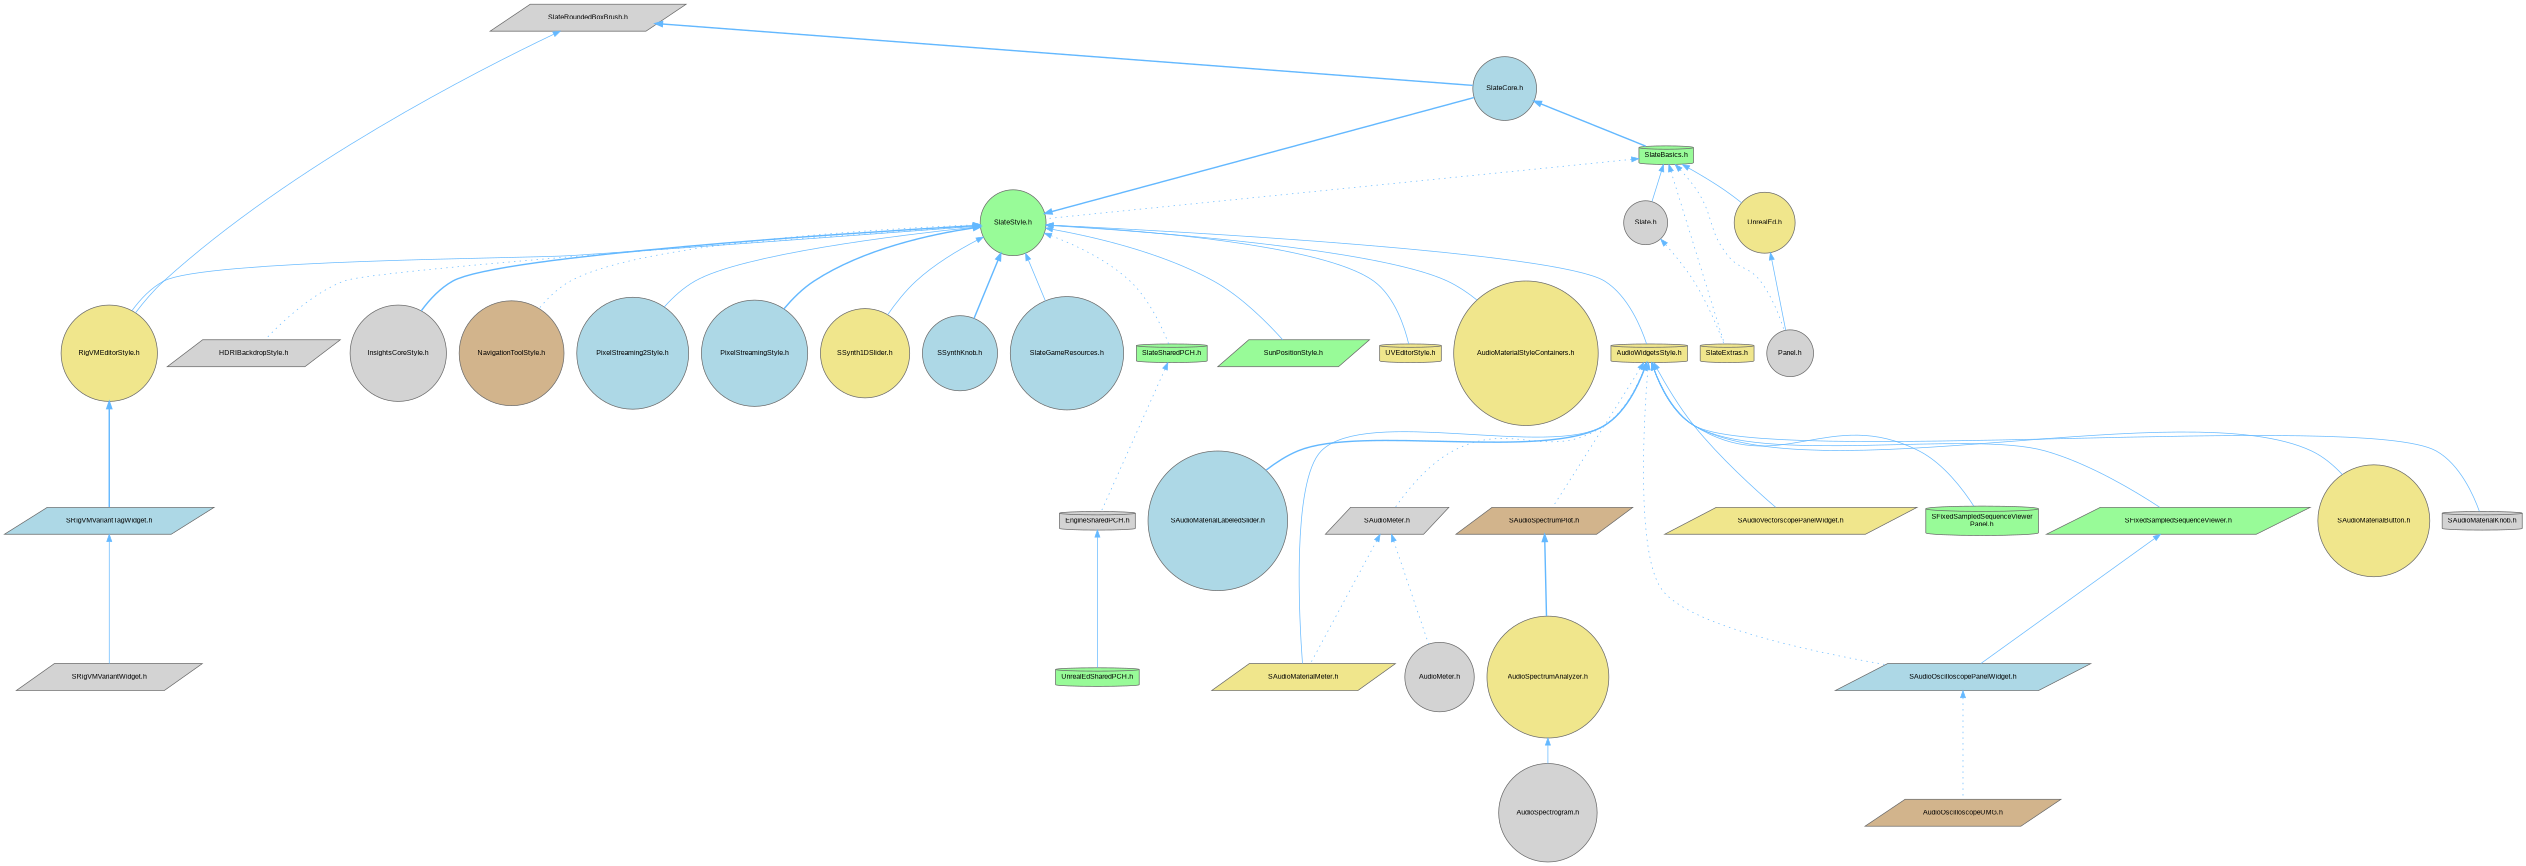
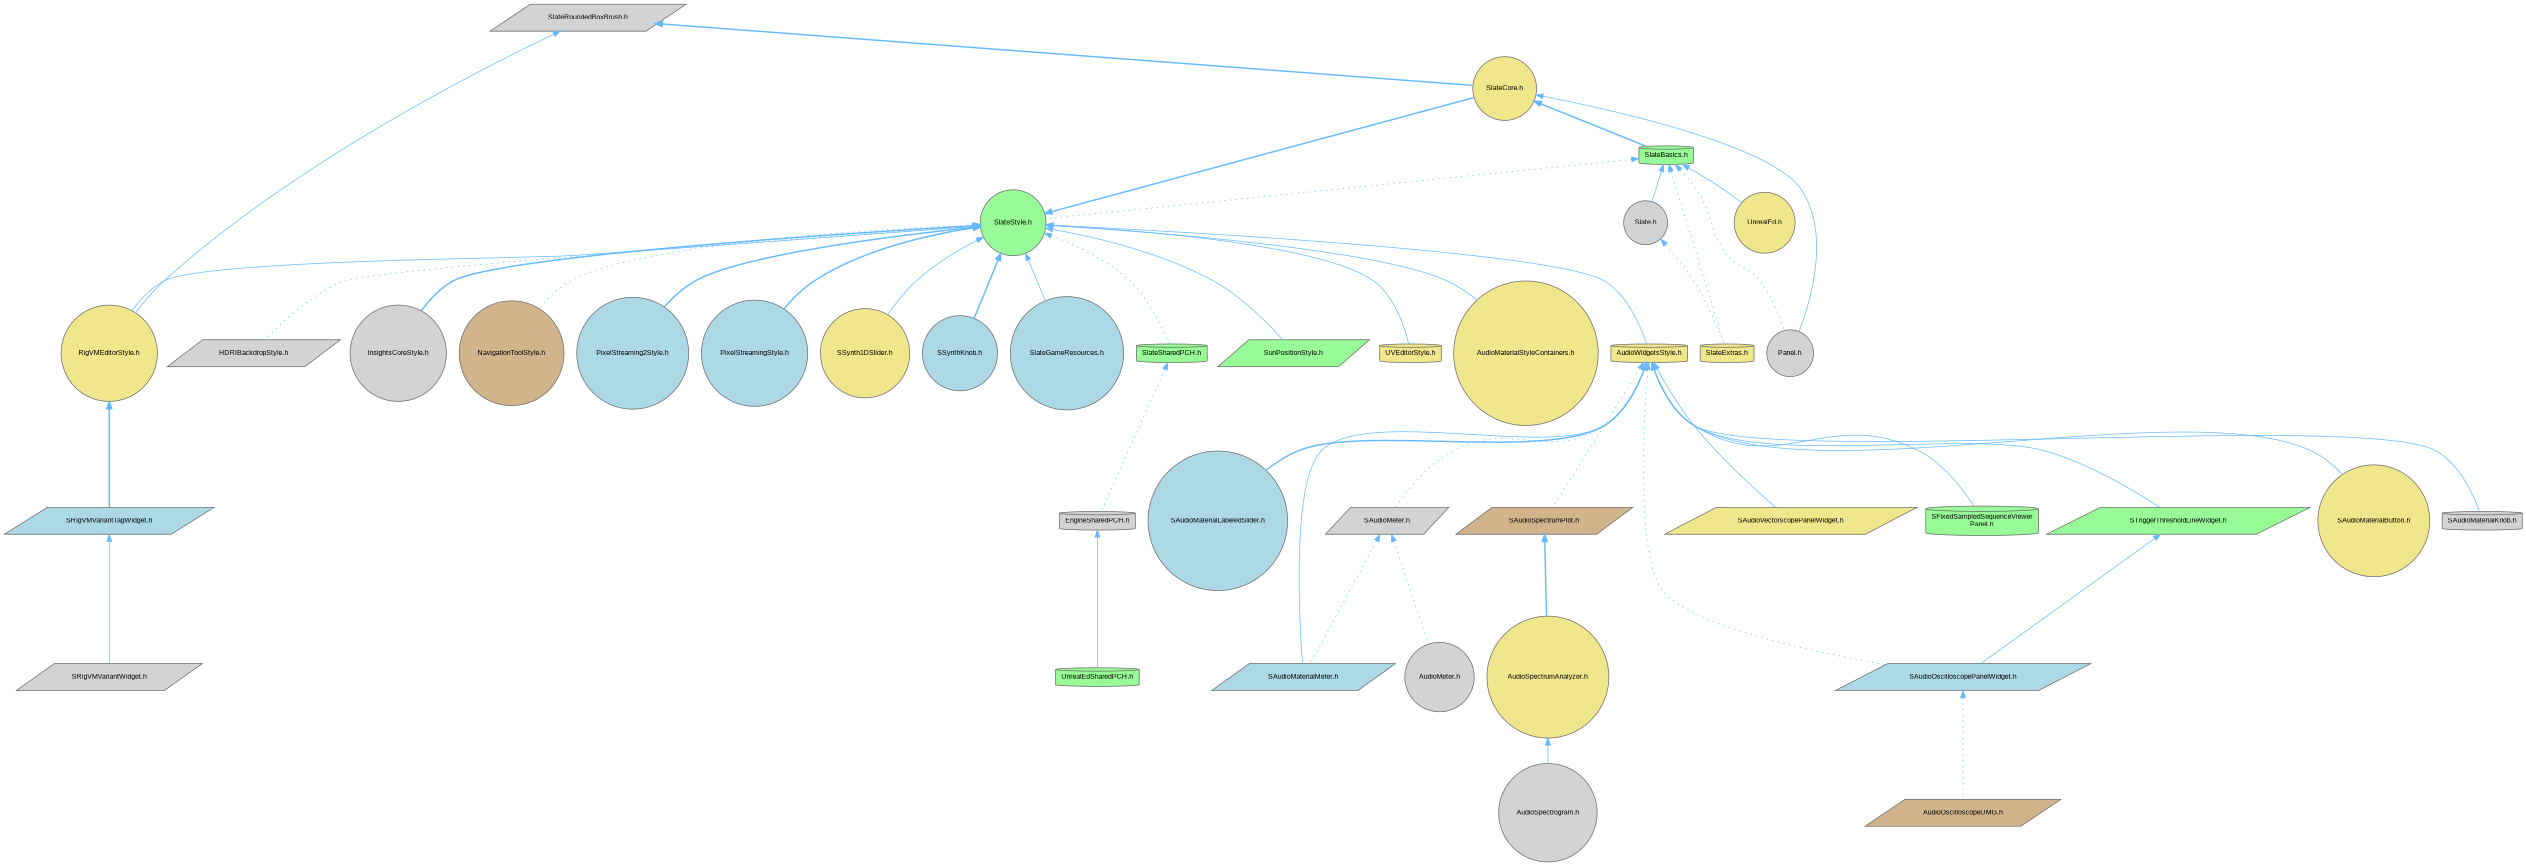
(1505, 89) -> (1505, 89)
(812, 249) -> (812, 249)
(1779, 295) -> (1747, 154)
(2178, 521) -> (2178, 521)
(1304, 677) -> (1304, 677)
